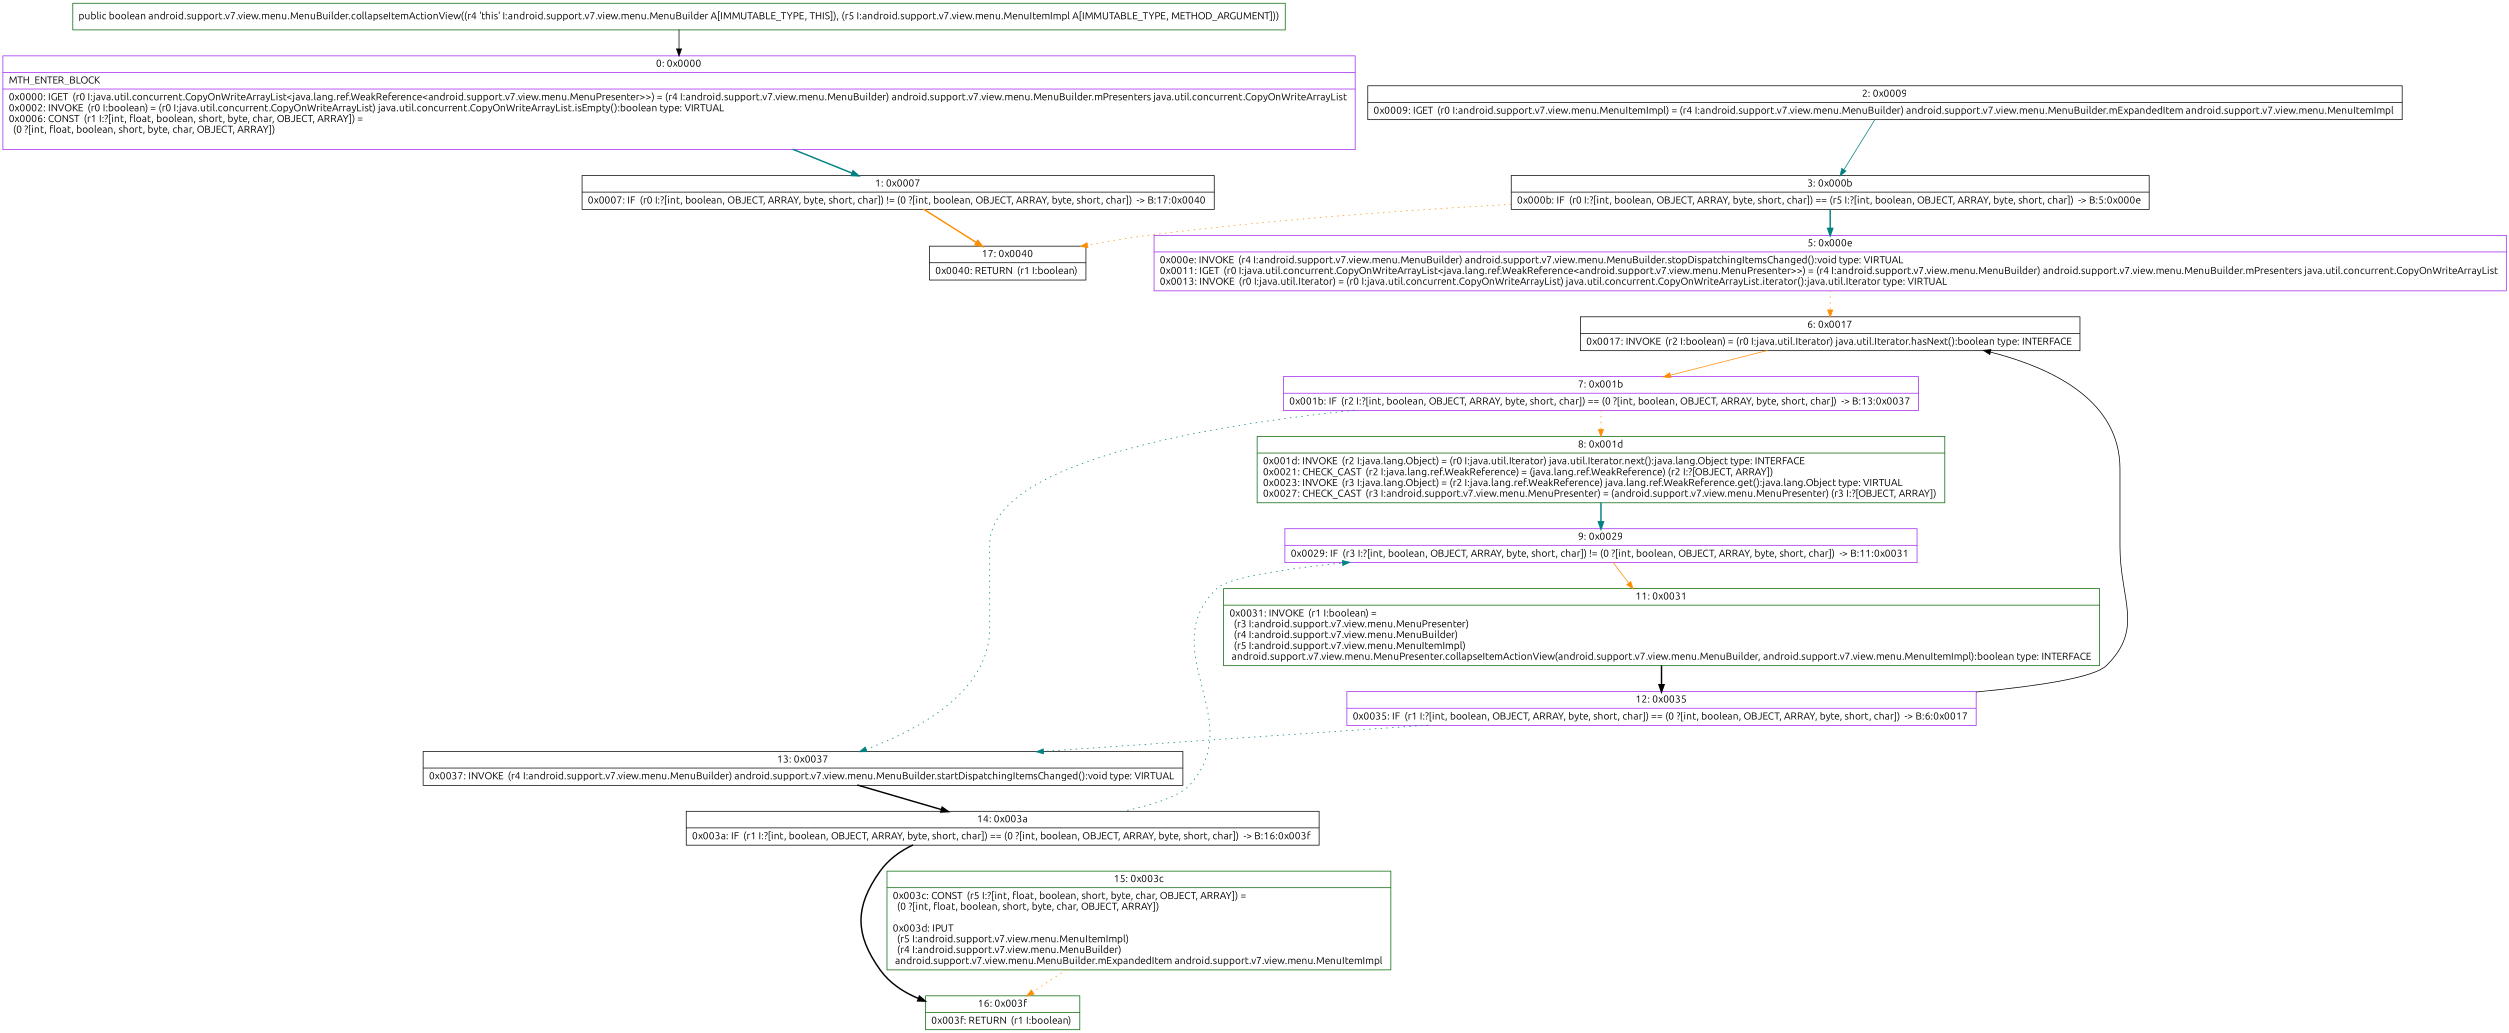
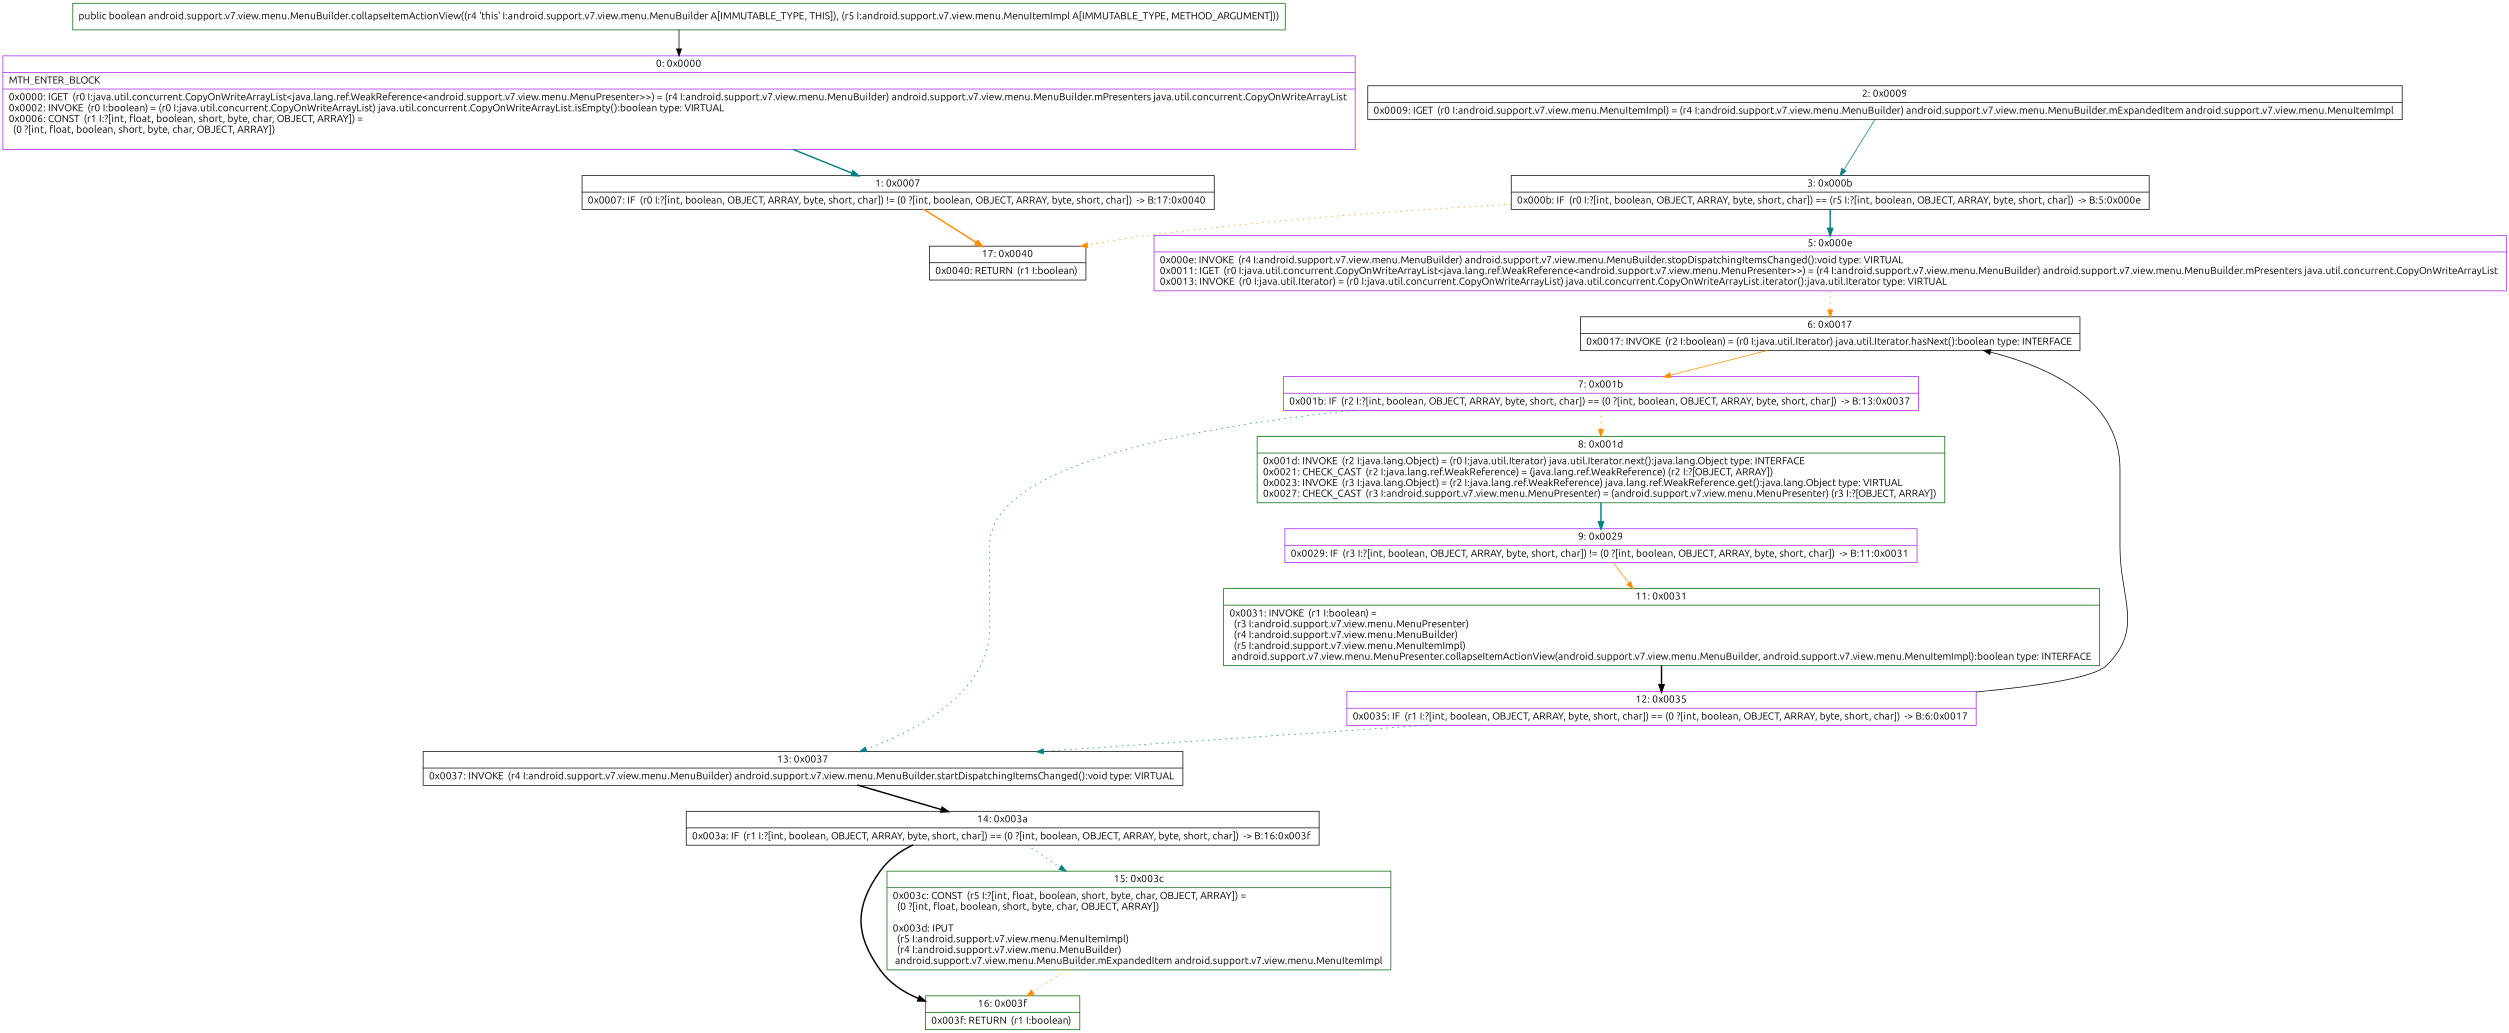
(1196, 659) -> (1044, 856)
